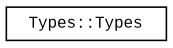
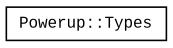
(86, 24) -> (86, 24)
